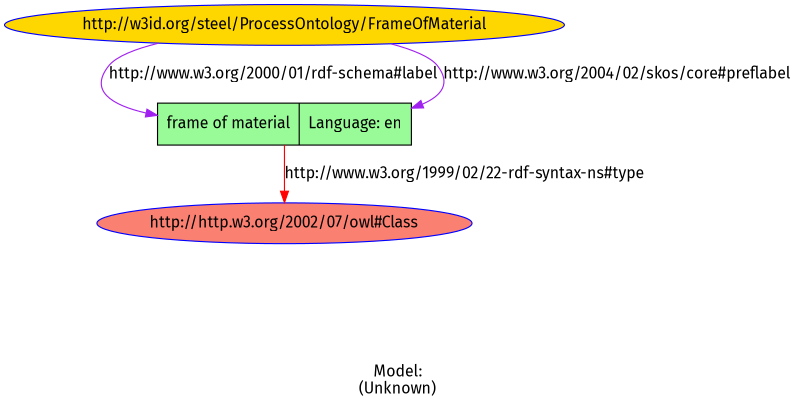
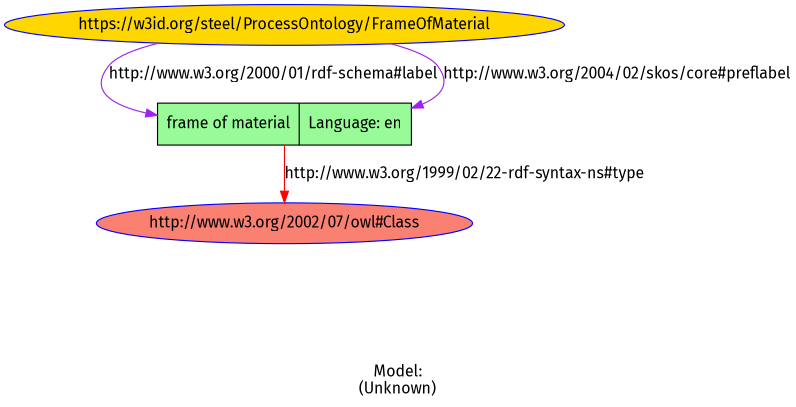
(284, 25) -> (284, 25)
(284, 223) -> (284, 223)
